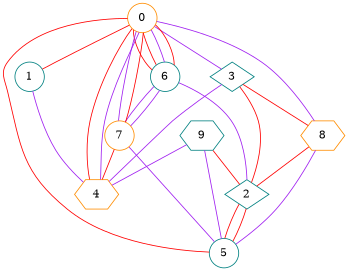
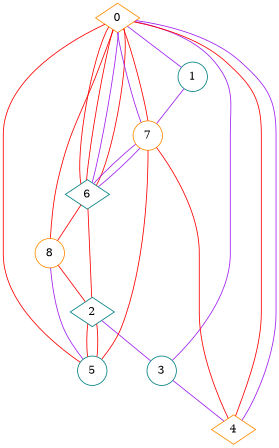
(142, 18) -> (118, 18)
(86, 47) -> (154, 47)
(247, 53) -> (72, 132)
(165, 77) -> (87, 194)
(232, 77) -> (162, 371)
(276, 105) -> (69, 223)
(230, 119) -> (90, 253)
(260, 133) -> (126, 341)
(202, 136) -> none
(323, 136) -> (50, 253)
(51, 141) -> (170, 106)
(97, 194) -> (234, 430)
(172, 194) -> (139, 258)
